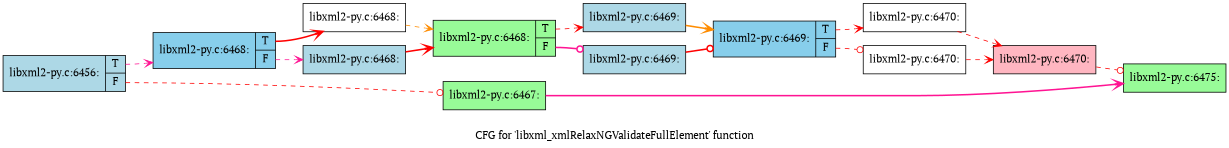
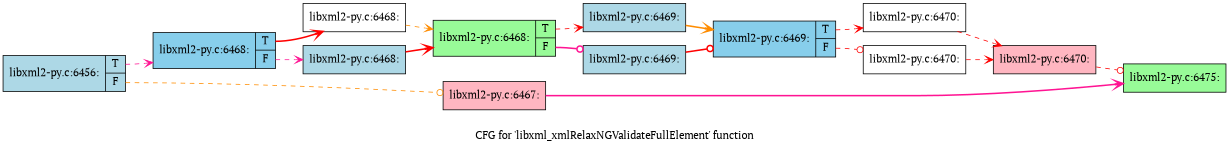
(281, 86) -> (281, 86)
(494, 96) -> (494, 96)
